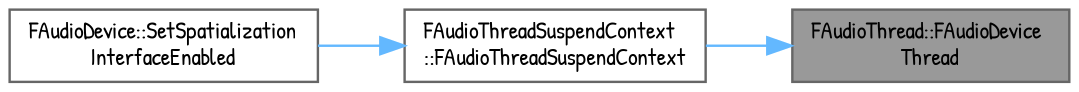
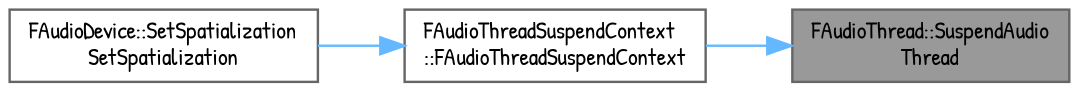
(164, 46) -> (164, 46)
(931, 46) -> (931, 46)
